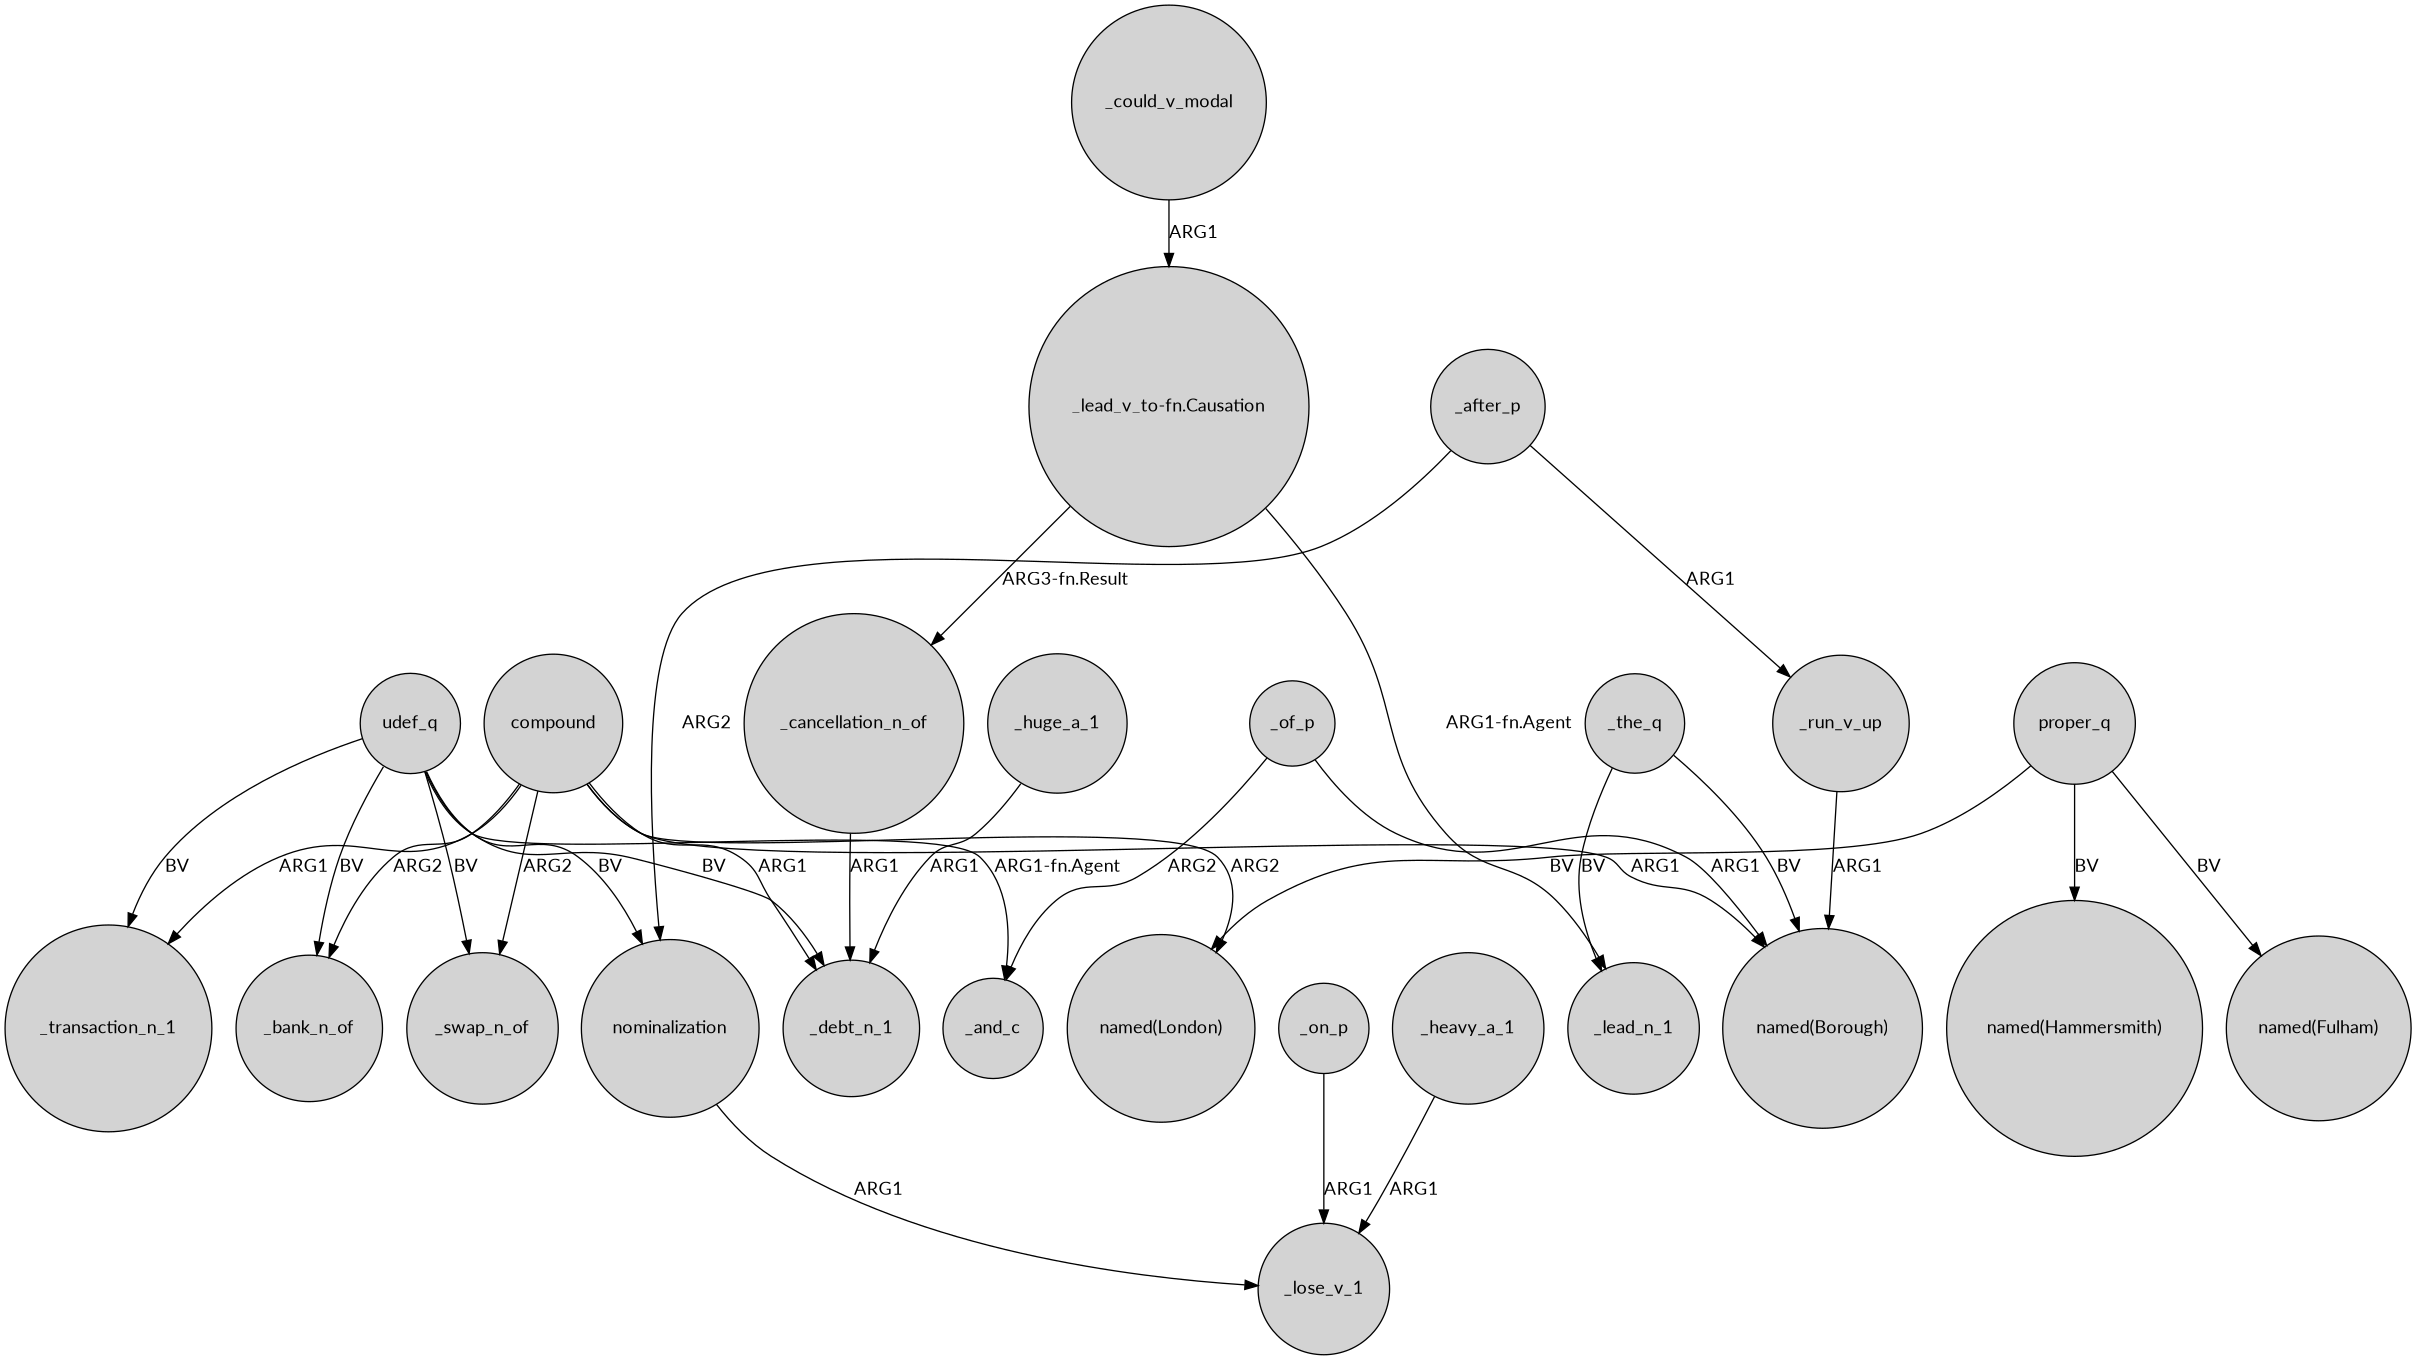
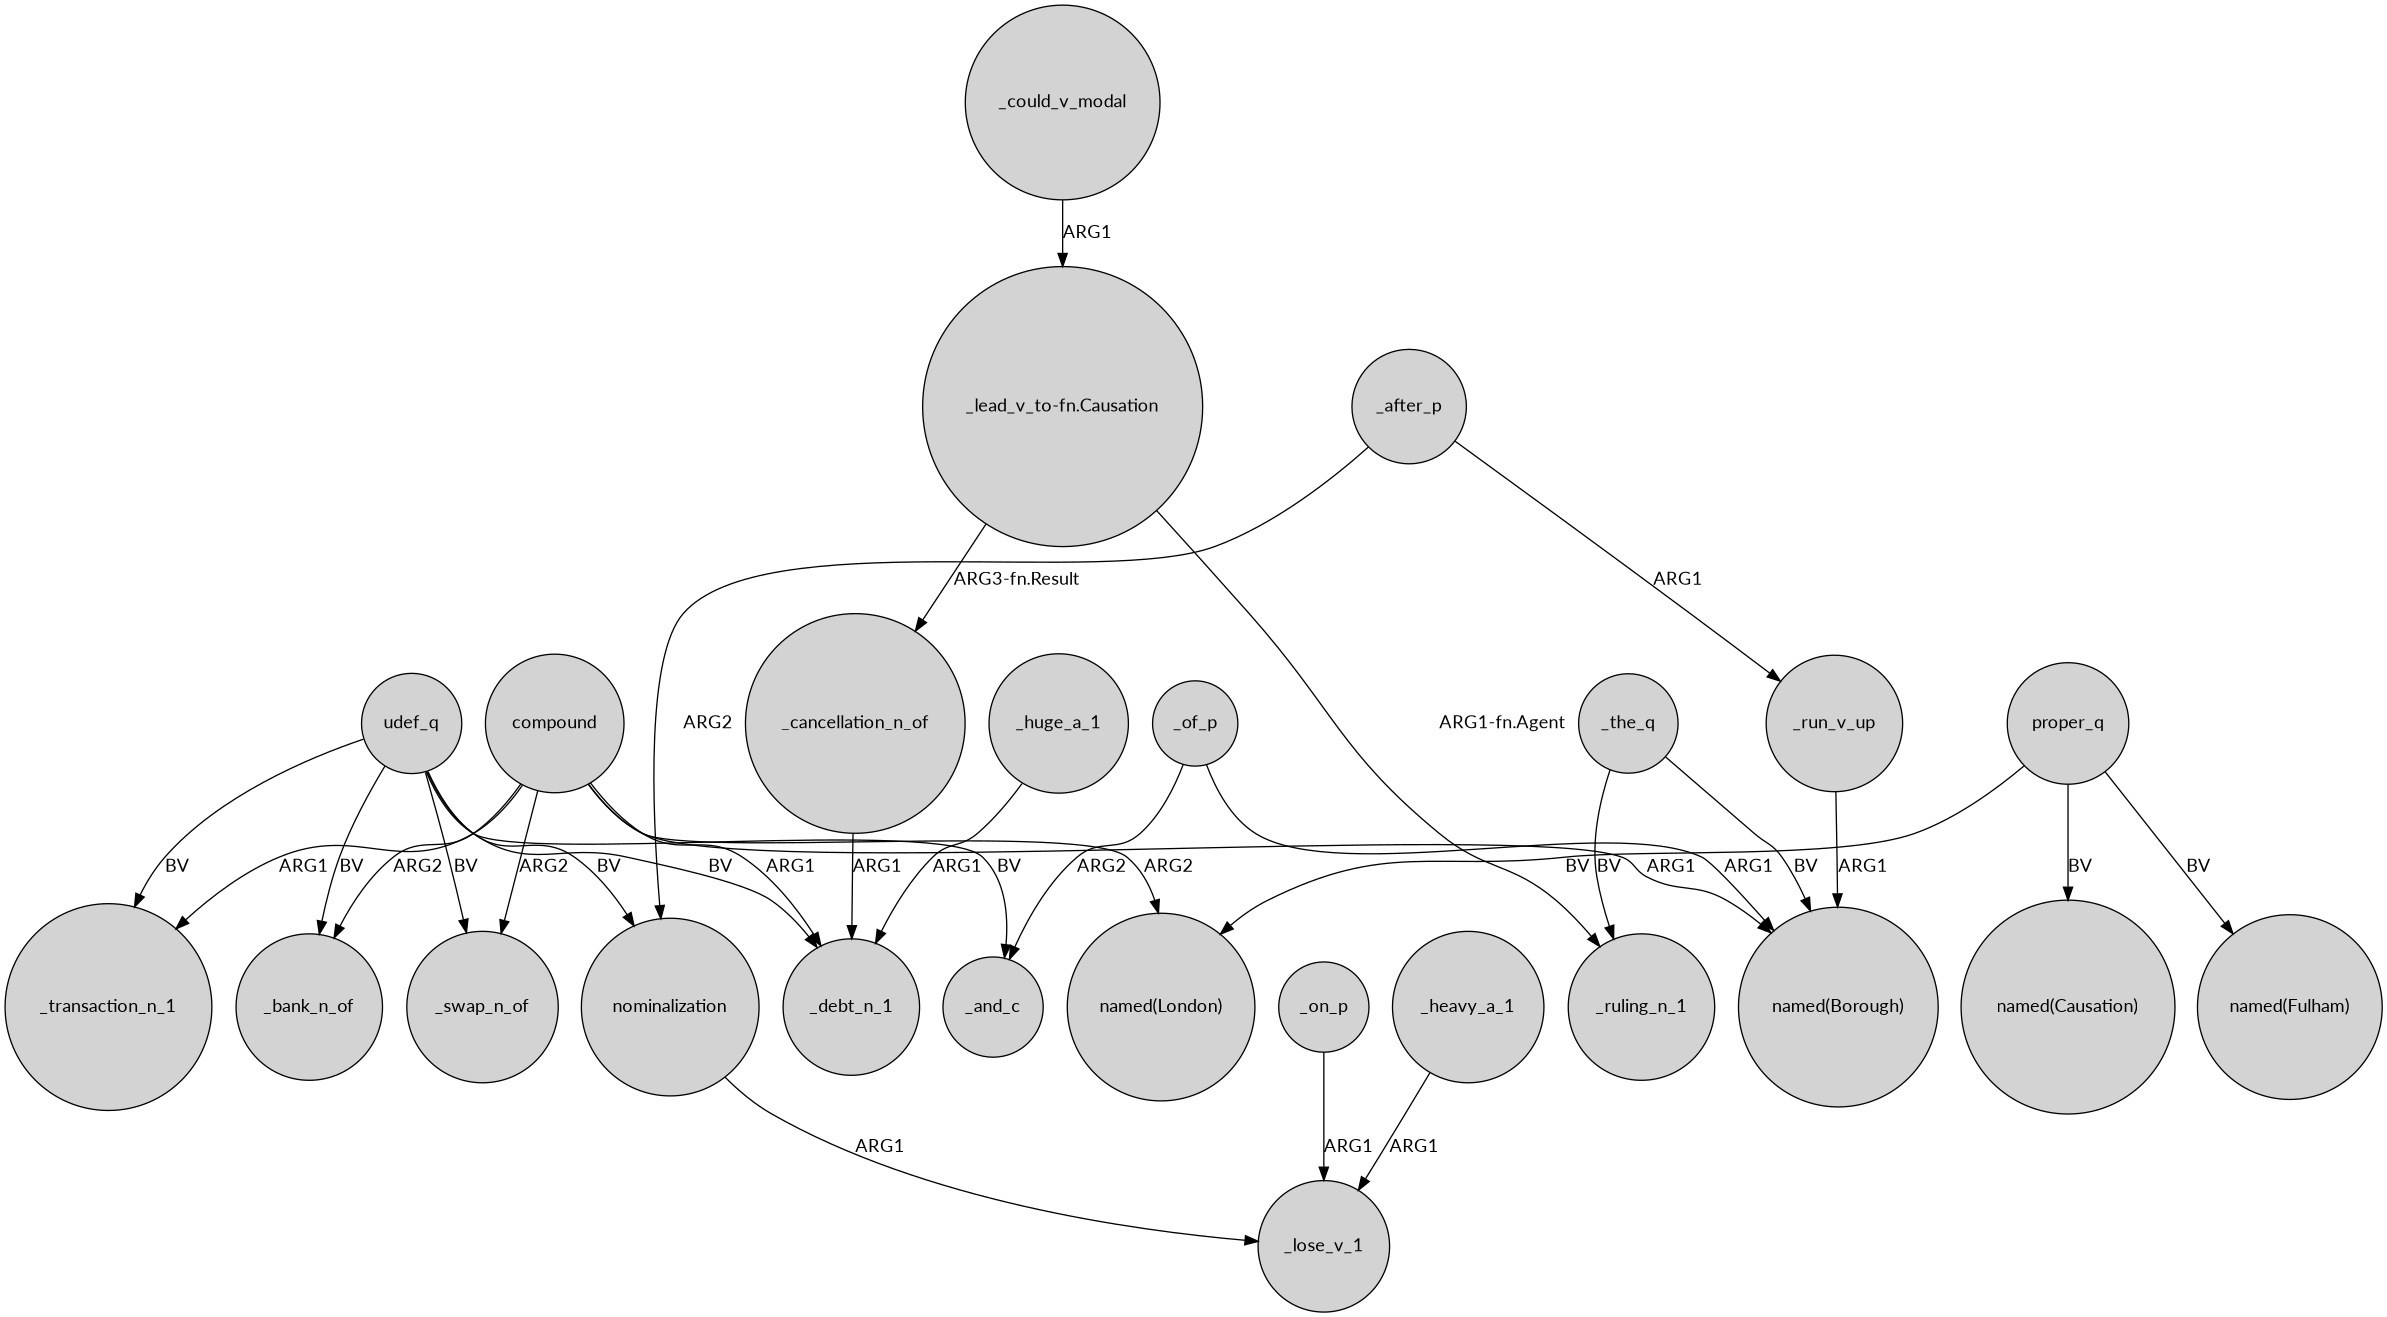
(1058, 867) -> (1009, 867)
(1634, 1028) -> (1641, 1007)
(2075, 1028) -> (2068, 1007)
